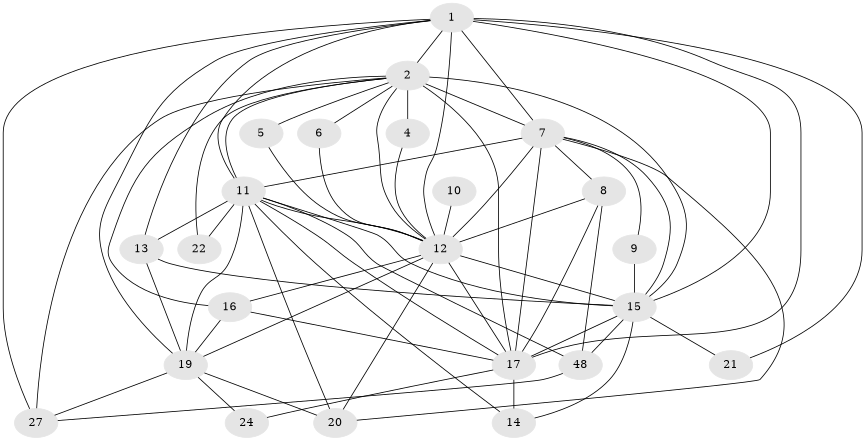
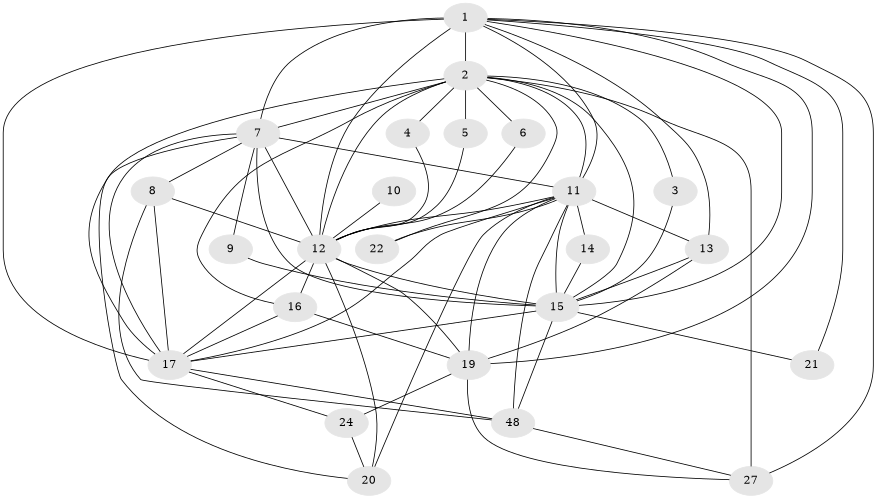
none -> (676, 191)
(261, 394) -> (358, 452)
(514, 394) -> (341, 394)
